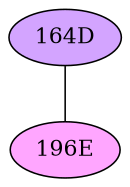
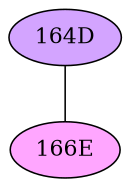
(65, 150) -> (65, 150)
